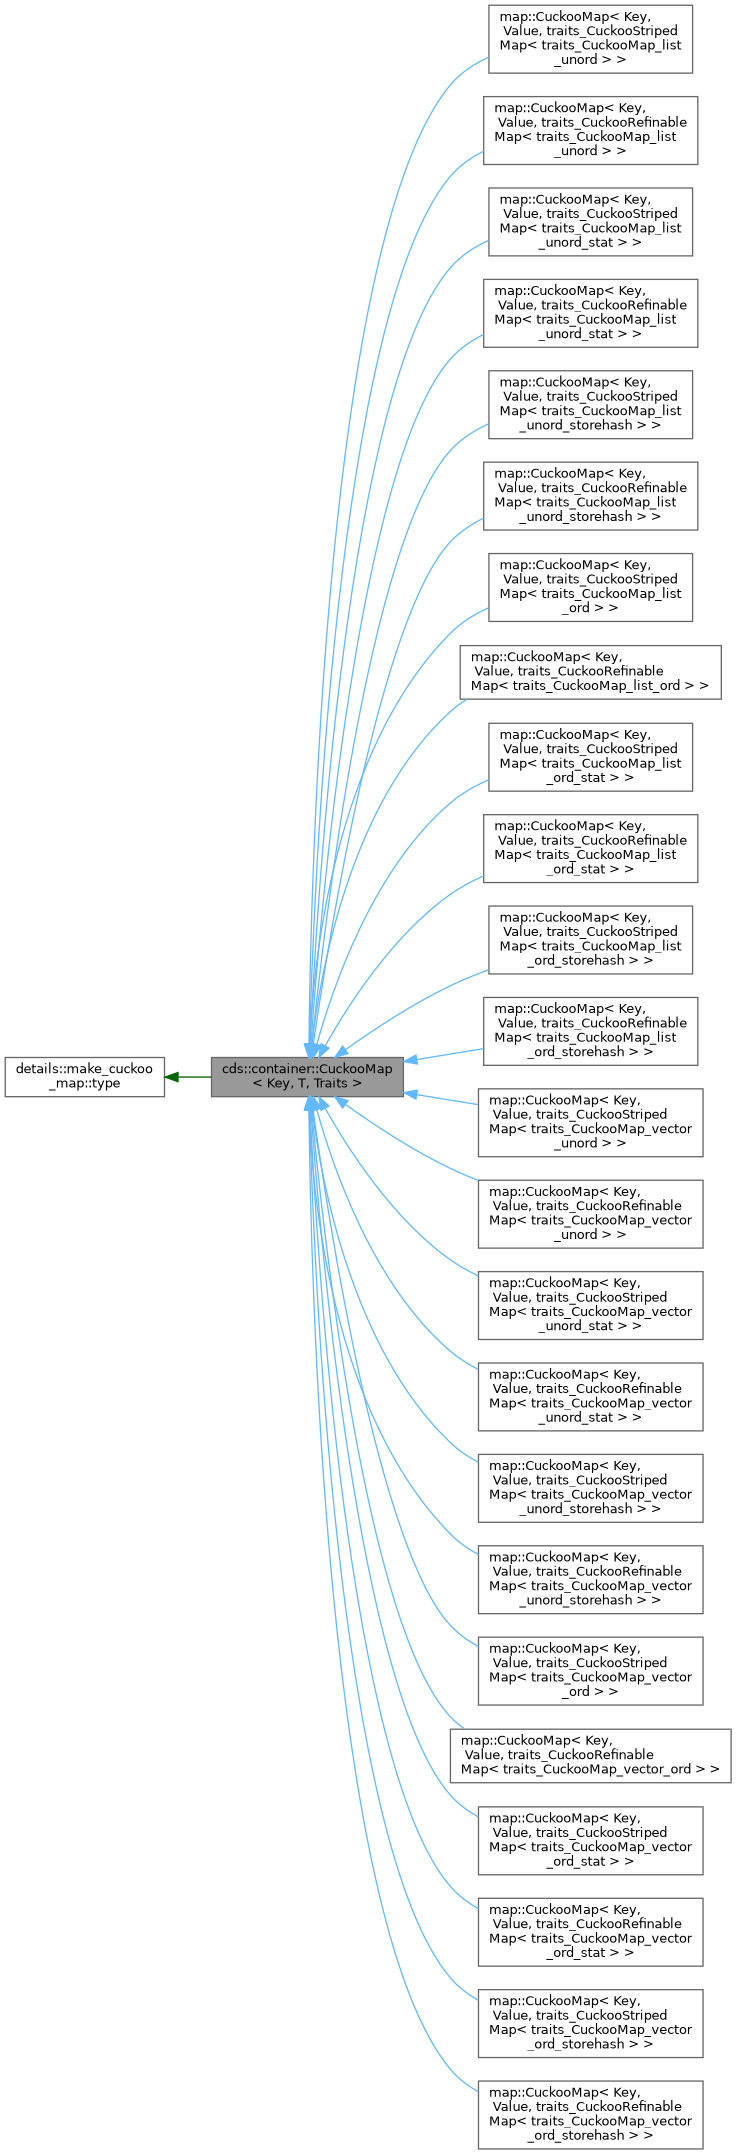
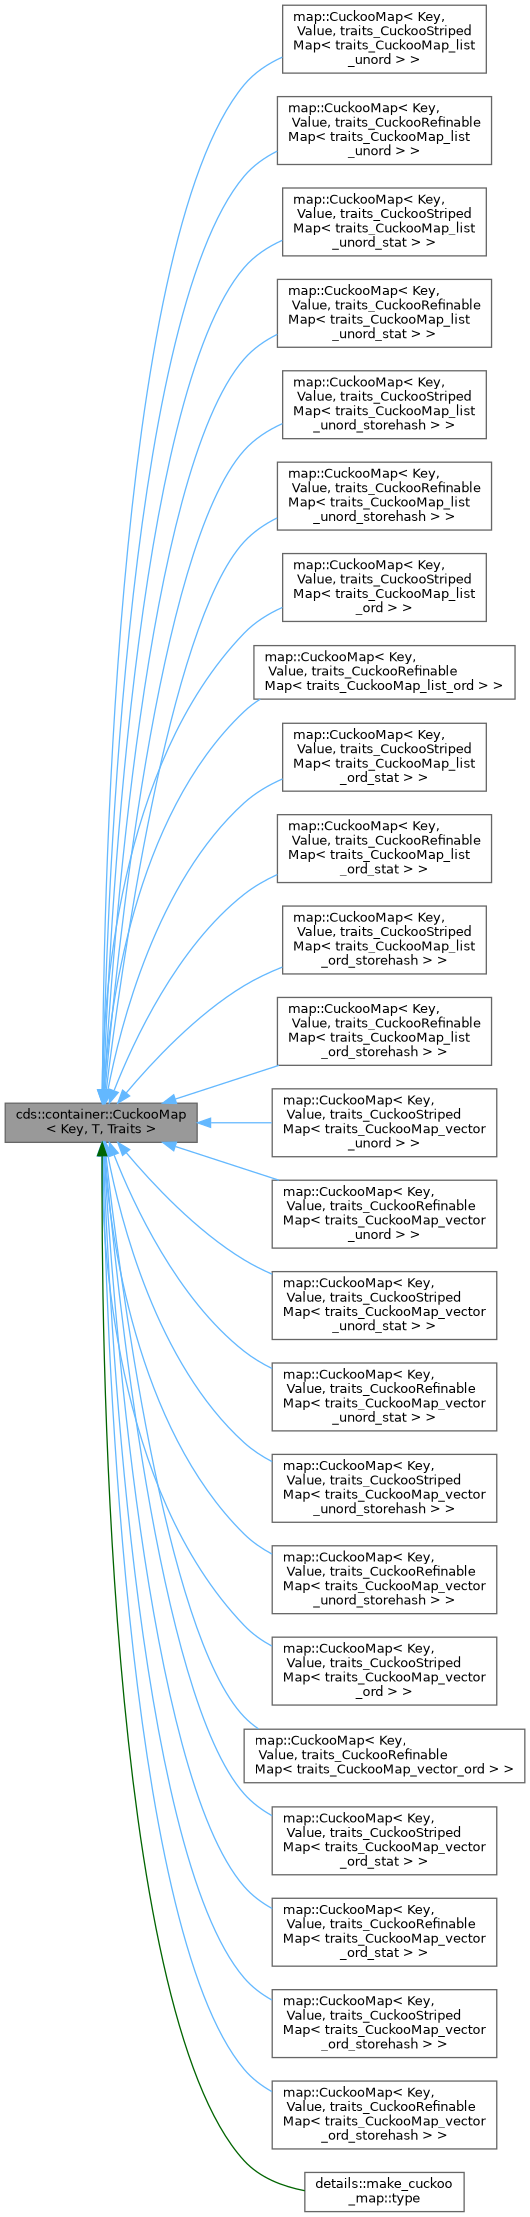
(195, 1077) -> (125, 1703)
